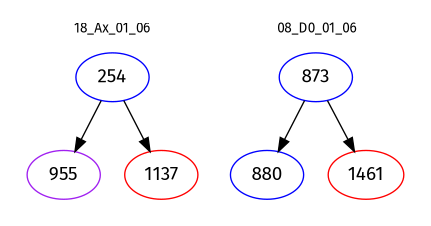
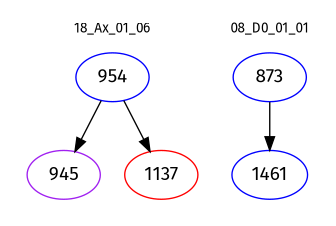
(317, 29) -> (270, 29)
(113, 77) -> (113, 77)
(64, 175) -> (64, 175)
(267, 175) -> none
(366, 175) -> (270, 175)
